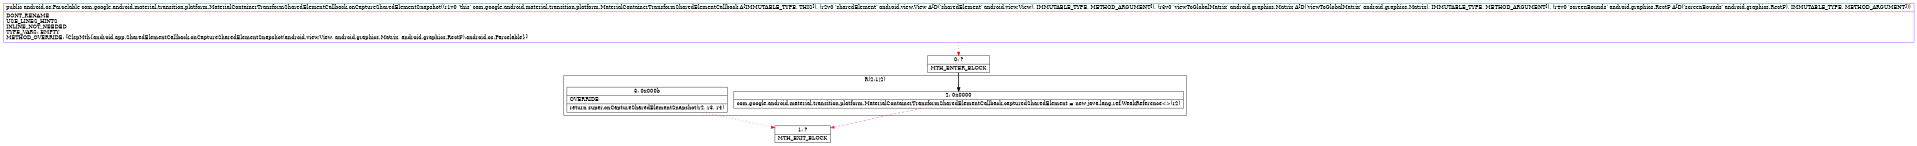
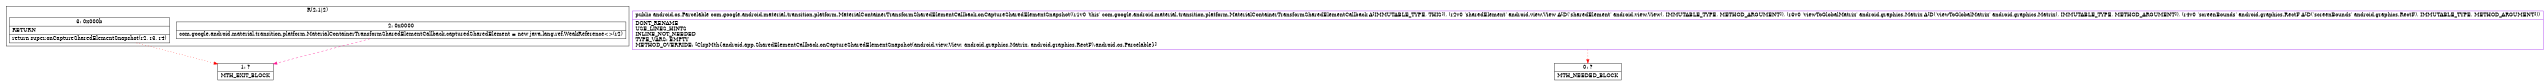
(959, 68) -> (1588, 76)
(959, 80) -> none
(584, 100) -> (24, 30)
